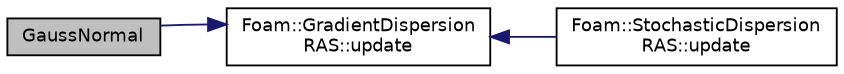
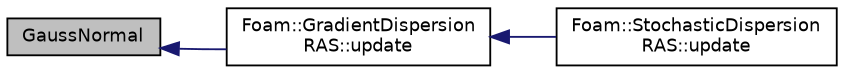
(184, 25) -> (203, 49)
